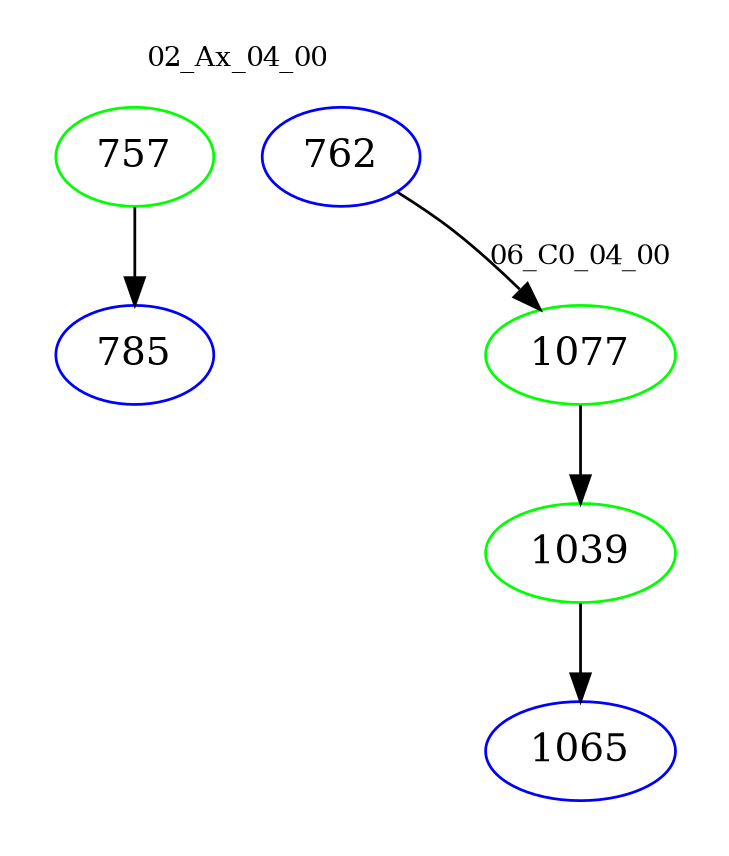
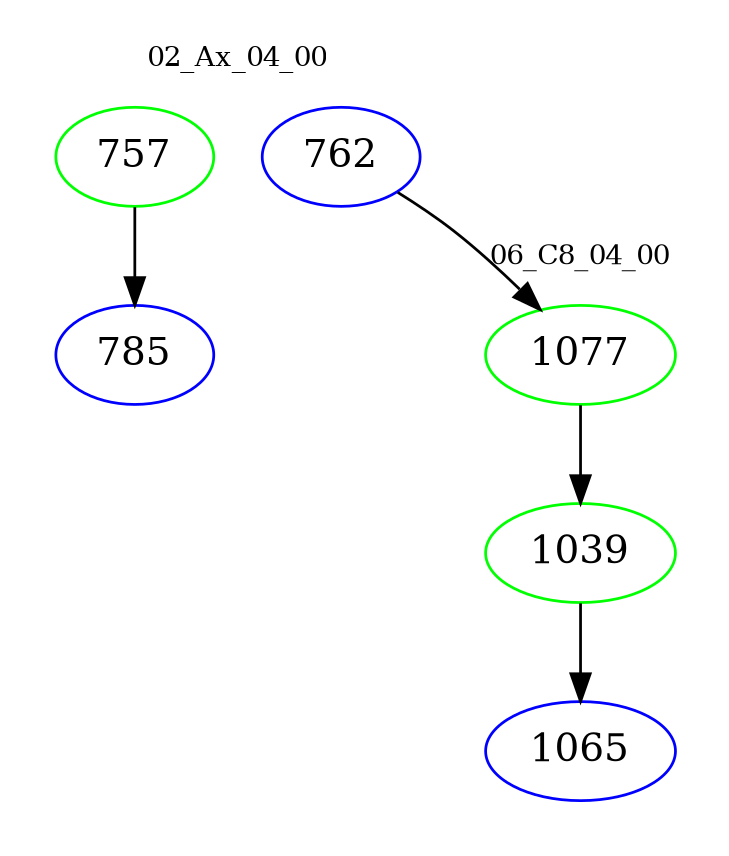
(581, 257) -> (581, 257)
